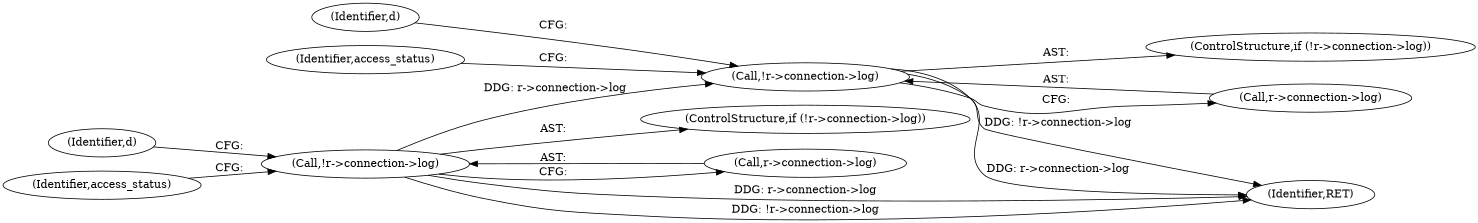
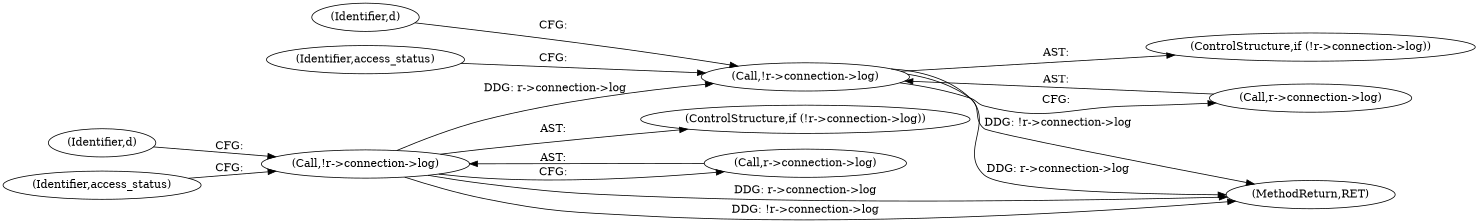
(1311, 195) -> (1311, 195)
